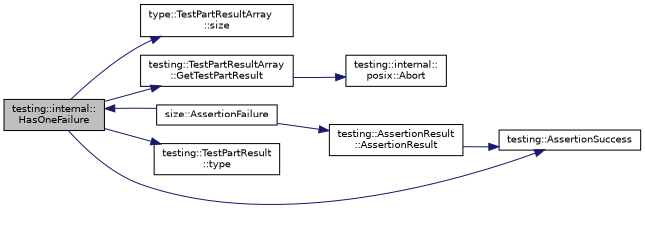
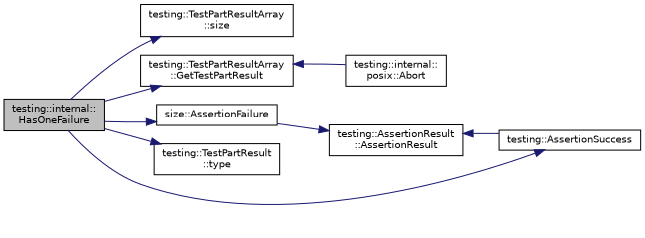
(217, 21) -> (217, 21)
(314, 78) -> (325, 64)
(136, 108) -> (126, 122)
(476, 147) -> (486, 133)
